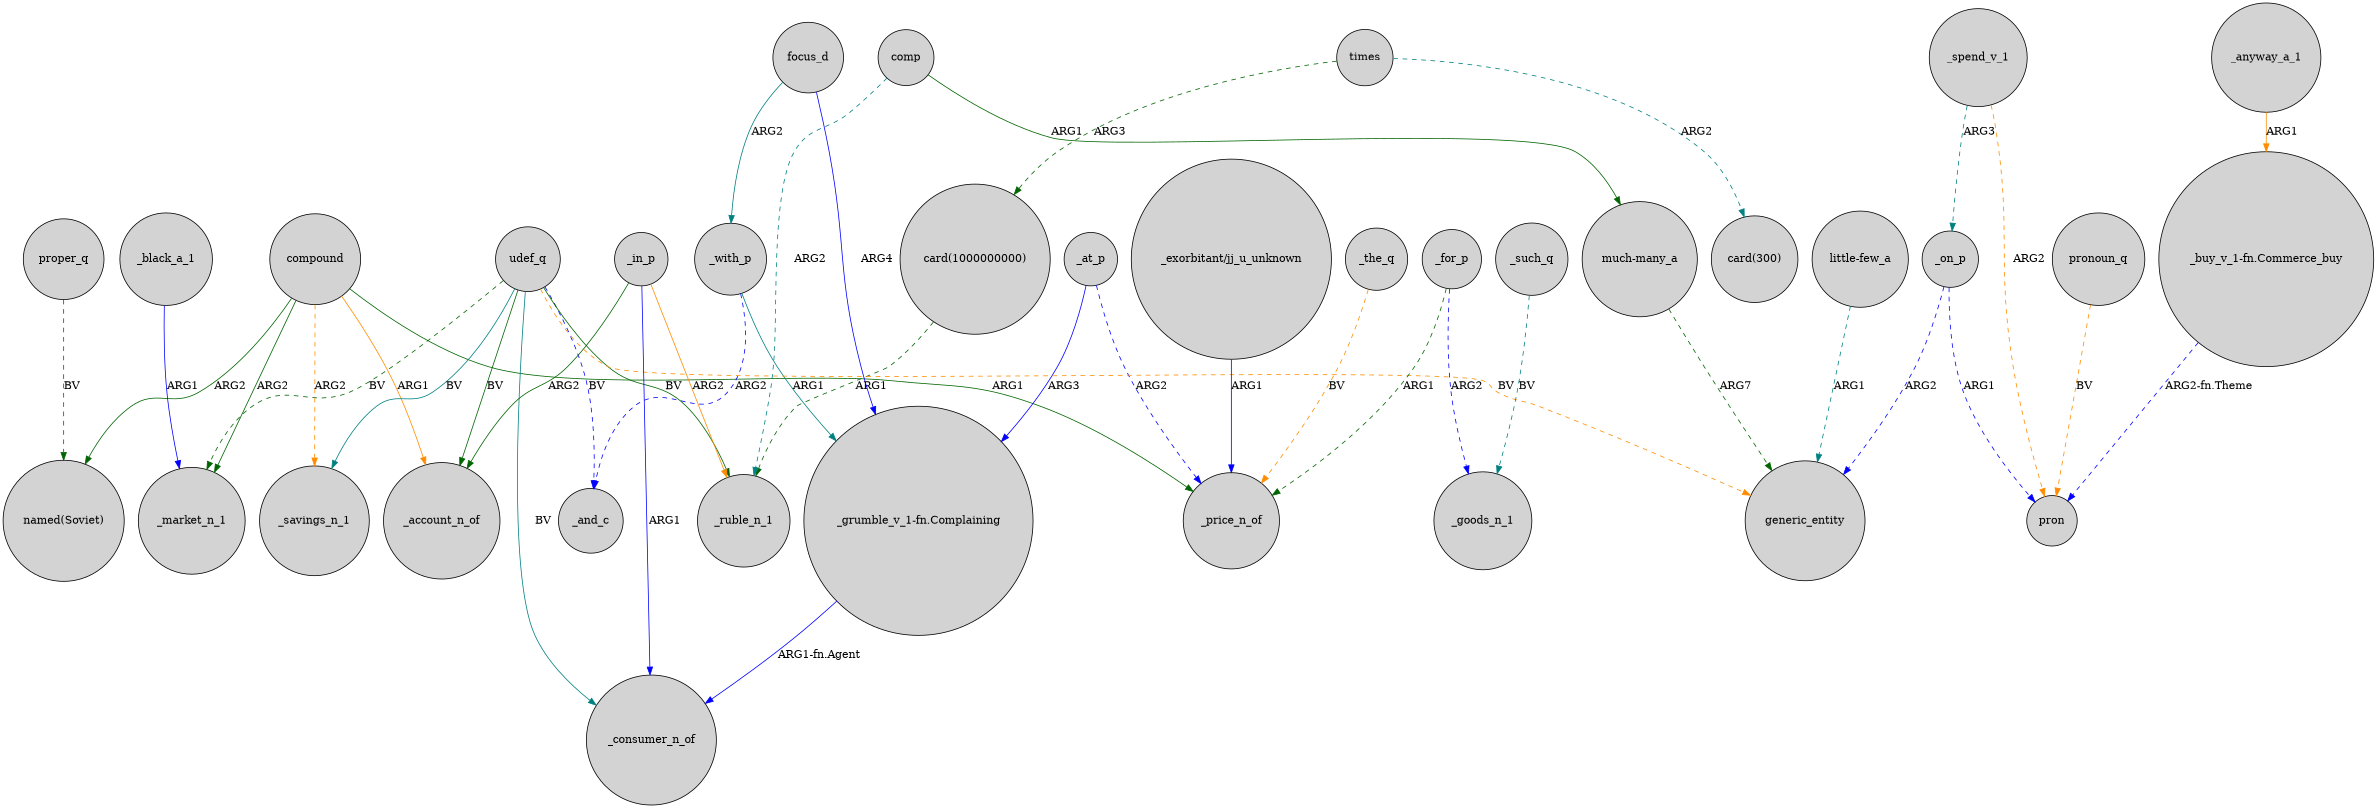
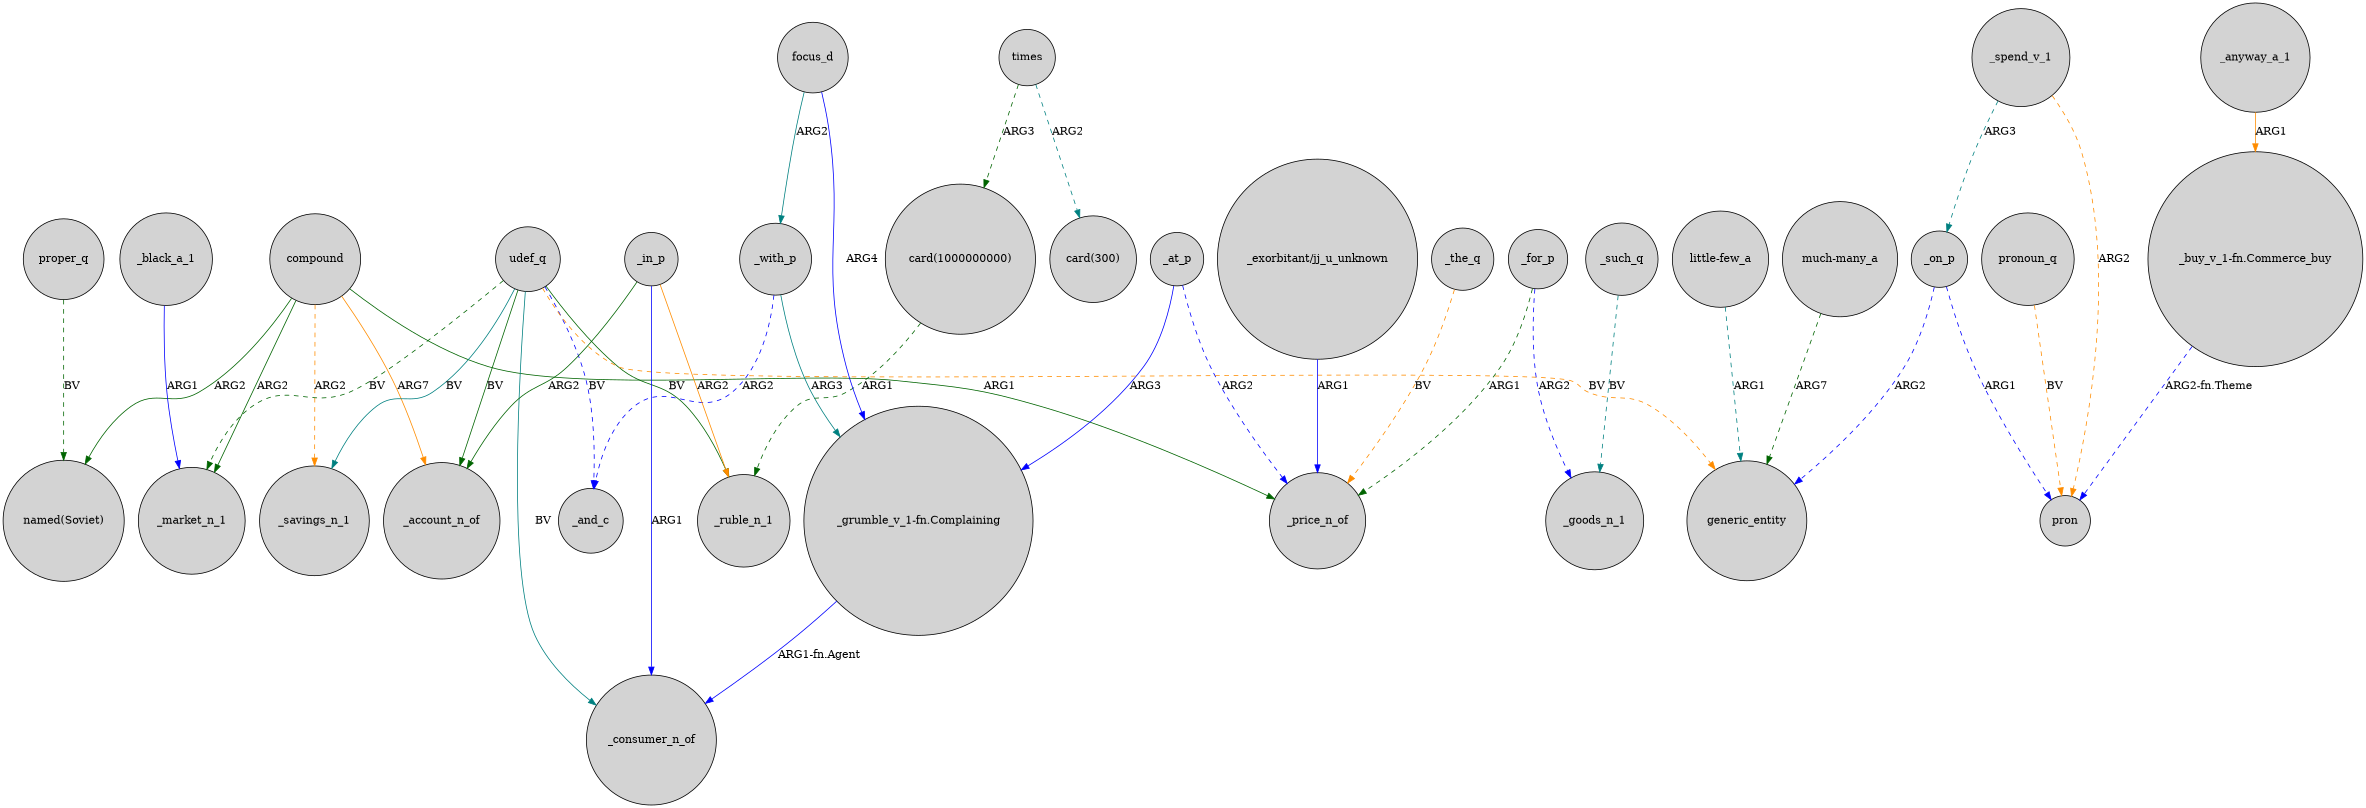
(906, 58) -> none
(413, 386) -> (413, 386)
(809, 386) -> (827, 386)
